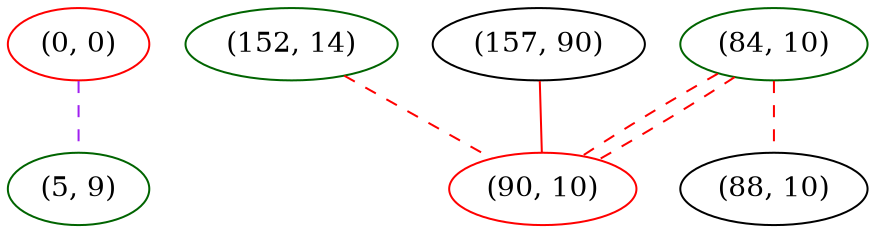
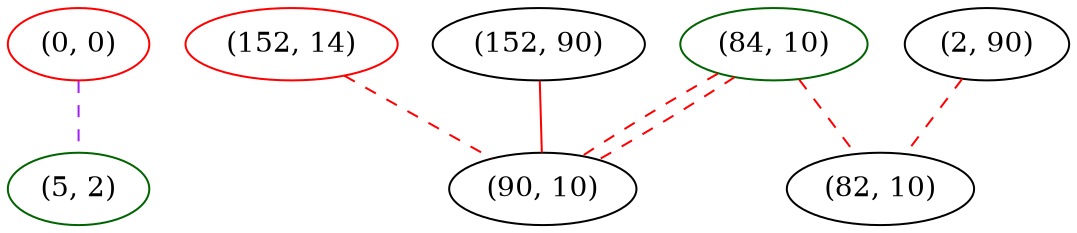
(292, 44) -> (292, 44)
(539, 44) -> (539, 44)
none -> (987, 44)
(79, 189) -> (79, 189)
(543, 189) -> (543, 189)
(774, 189) -> (880, 189)
